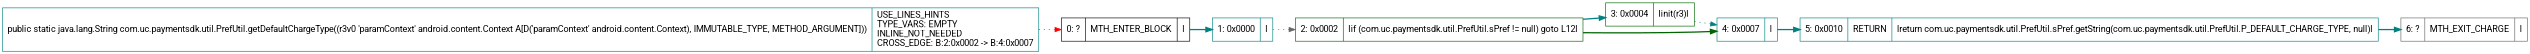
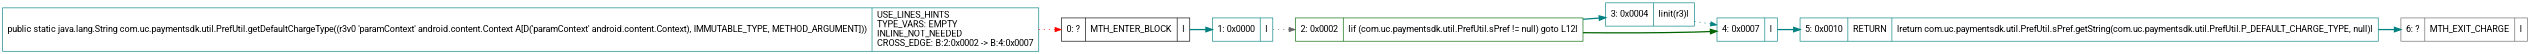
(1650, 14) -> (1650, 14)
